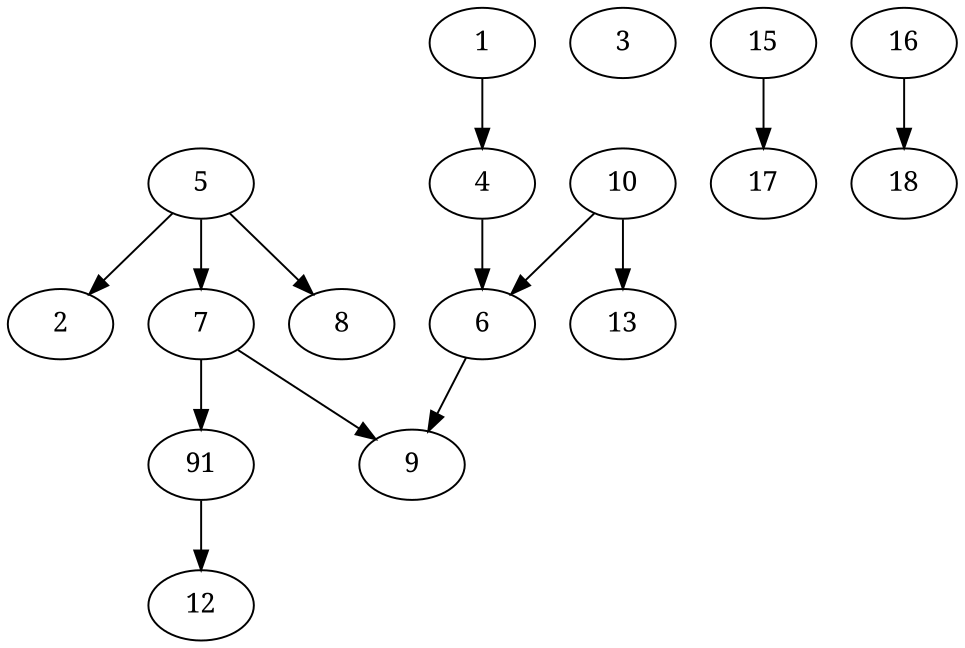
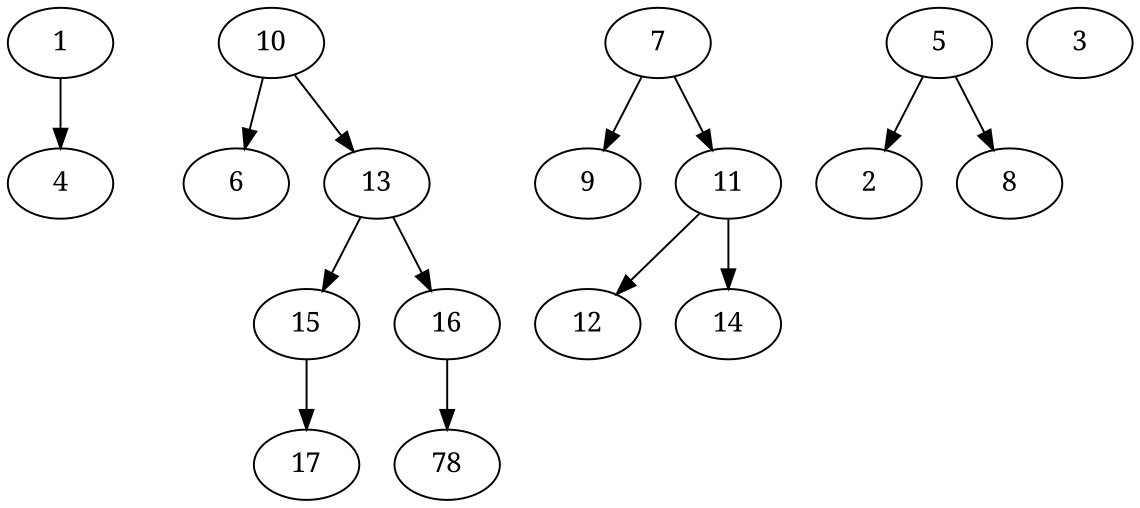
(904, 184) -> (447, 465)
(201, 244) -> none
(482, 244) -> none
none -> (346, 245)
none -> (408, 245)
none -> (728, 324)
(452, 386) -> none
(201, 465) -> (728, 184)
